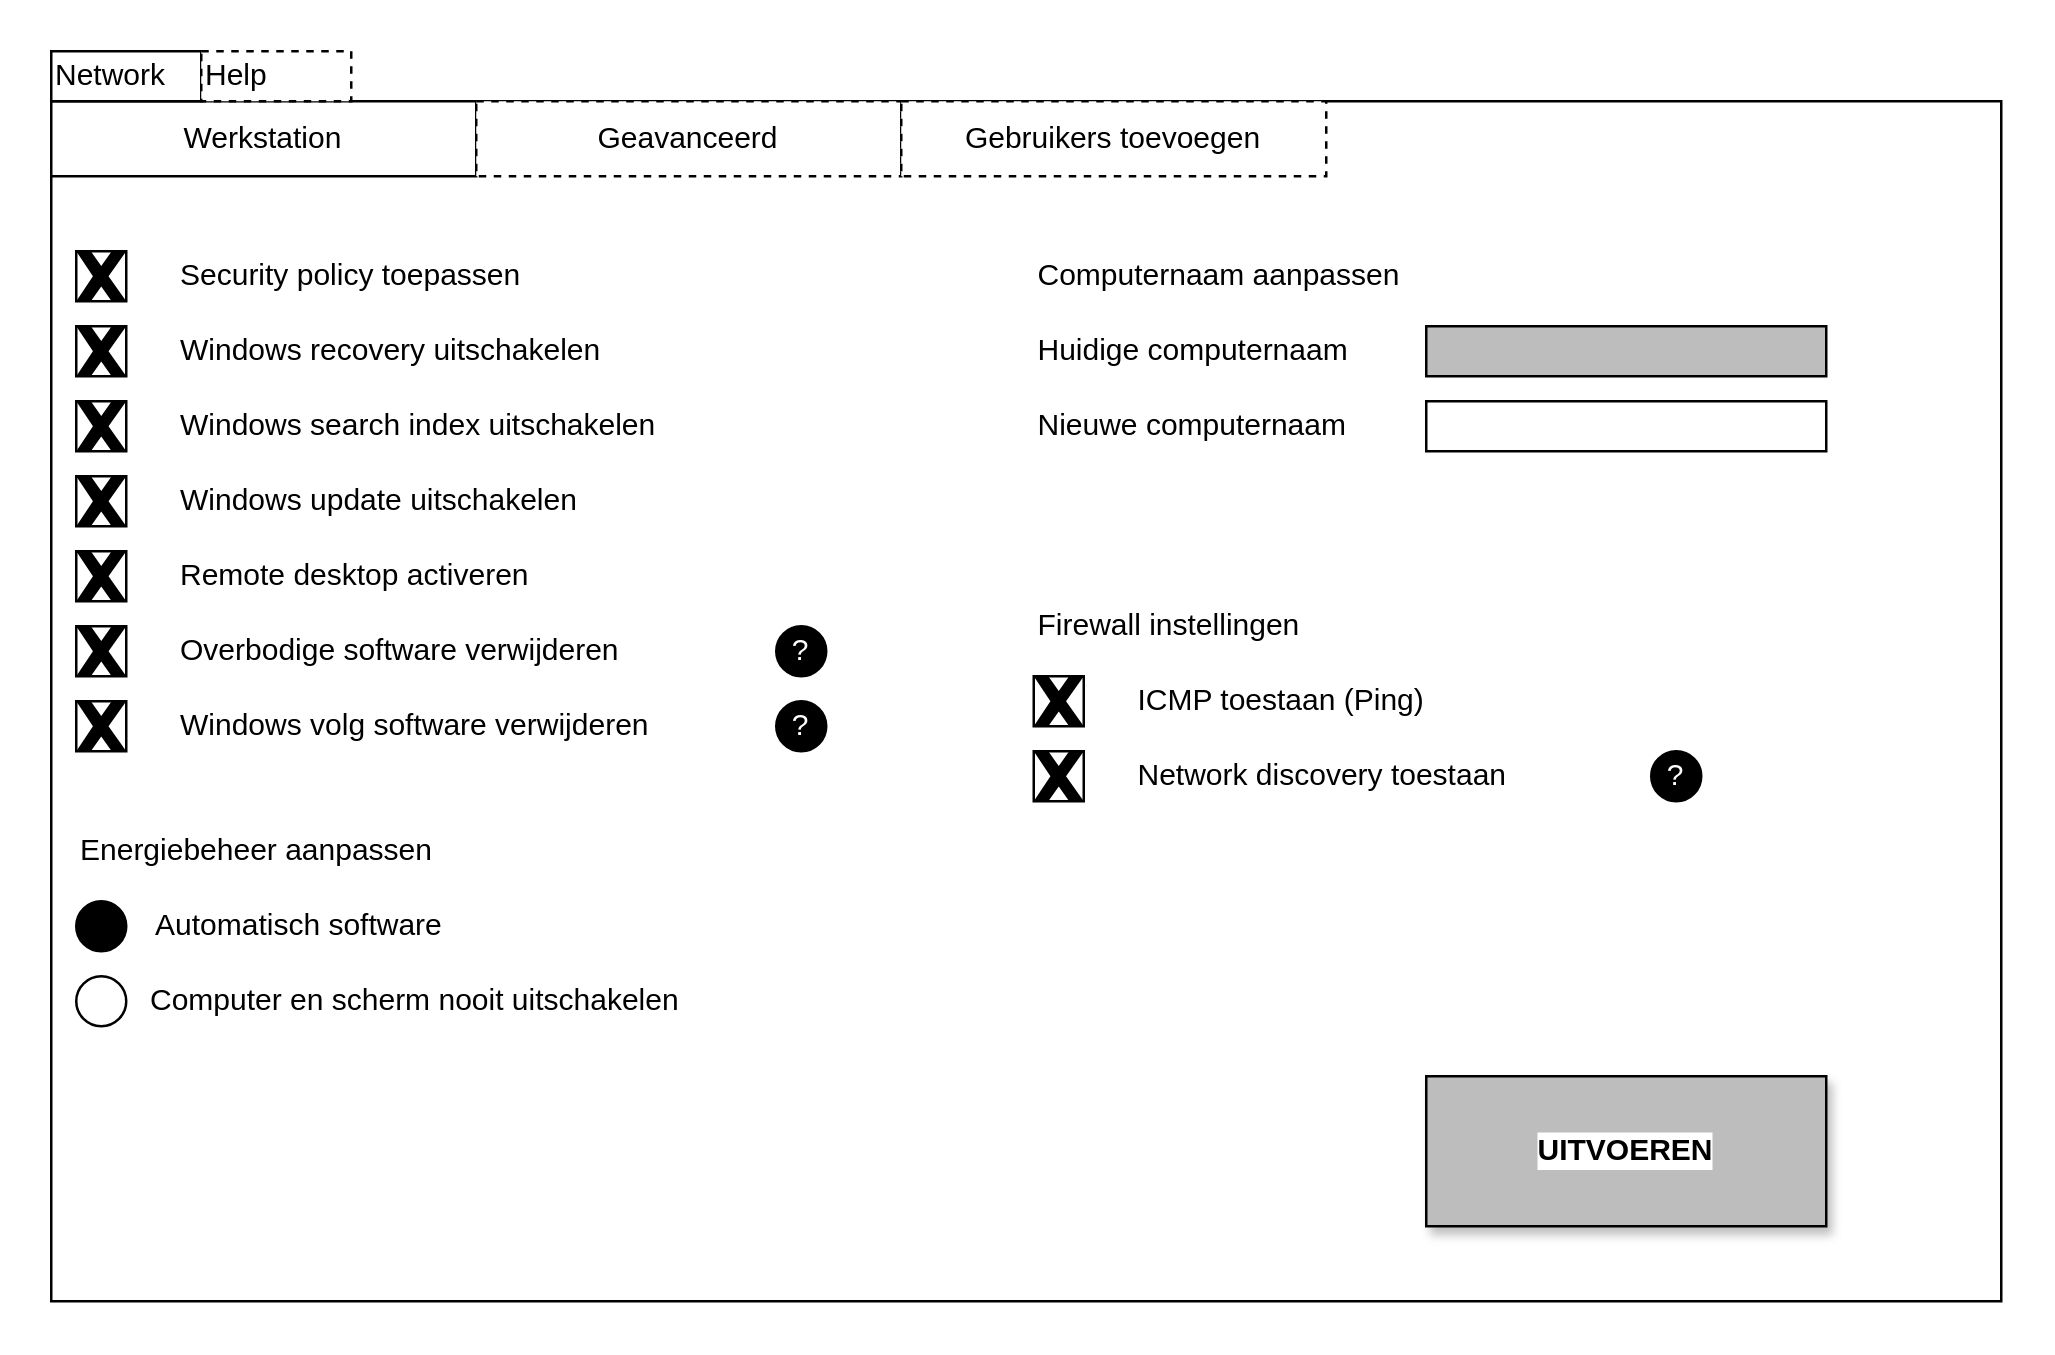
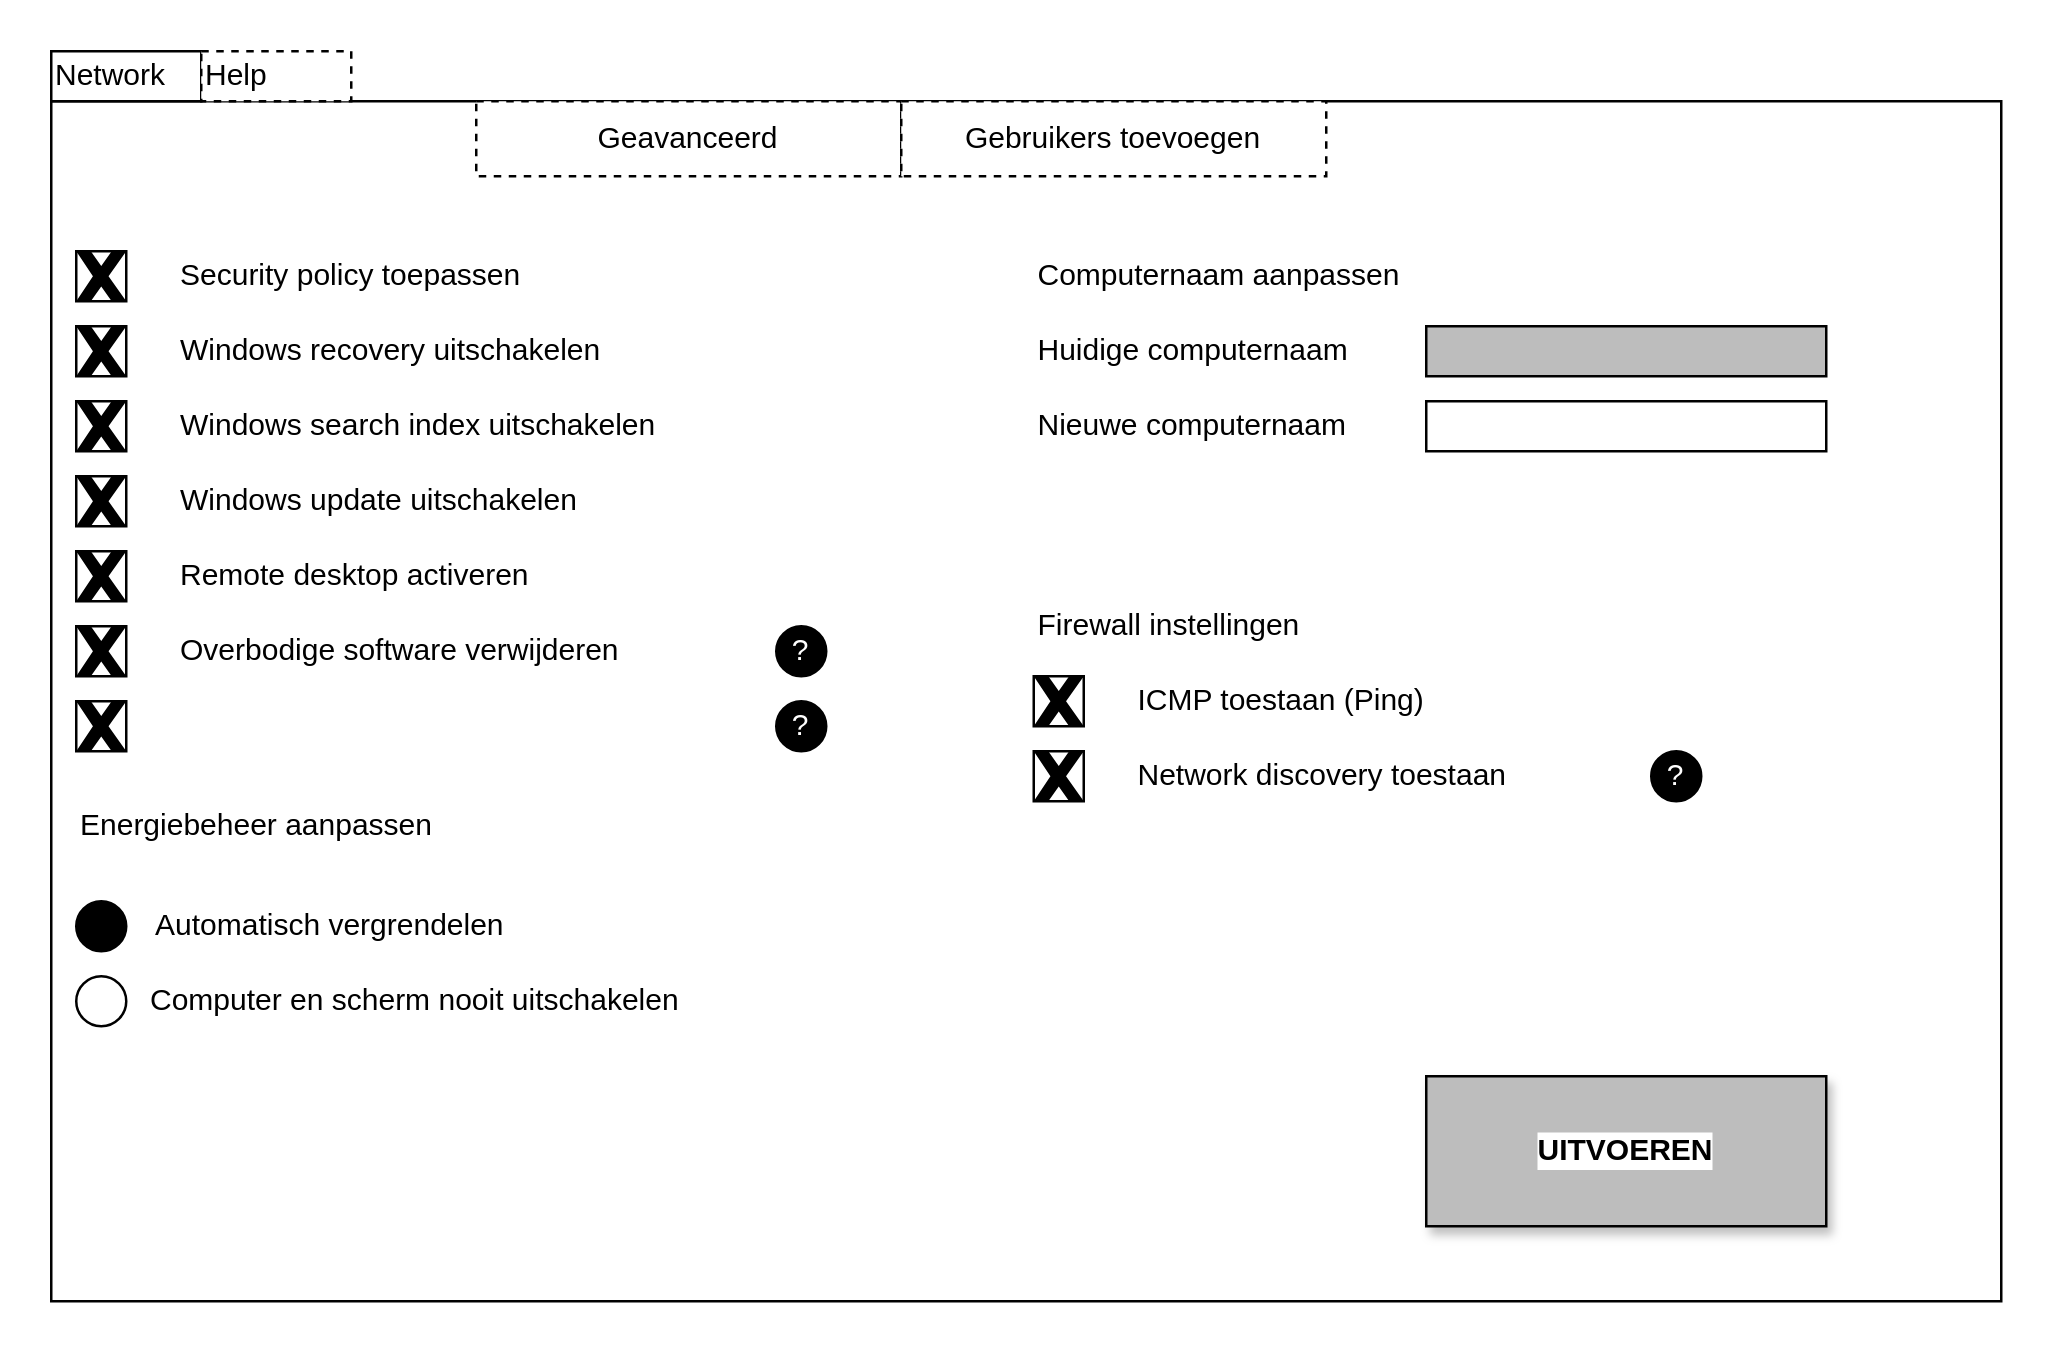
(264, 139) -> none
(414, 726) -> none
(314, 851) -> (314, 826)
(316, 926) -> (346, 926)
